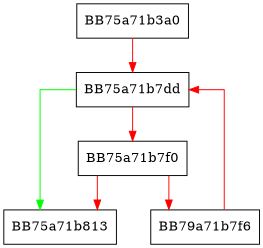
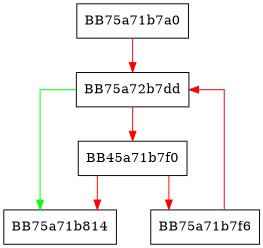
(133, 21) -> (133, 21)
(133, 90) -> (133, 90)
(133, 158) -> (133, 158)
(60, 227) -> (60, 227)
(205, 227) -> (205, 227)
